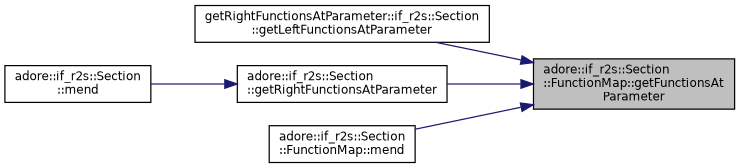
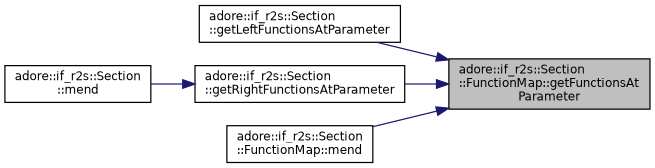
(342, 24) -> (300, 24)
